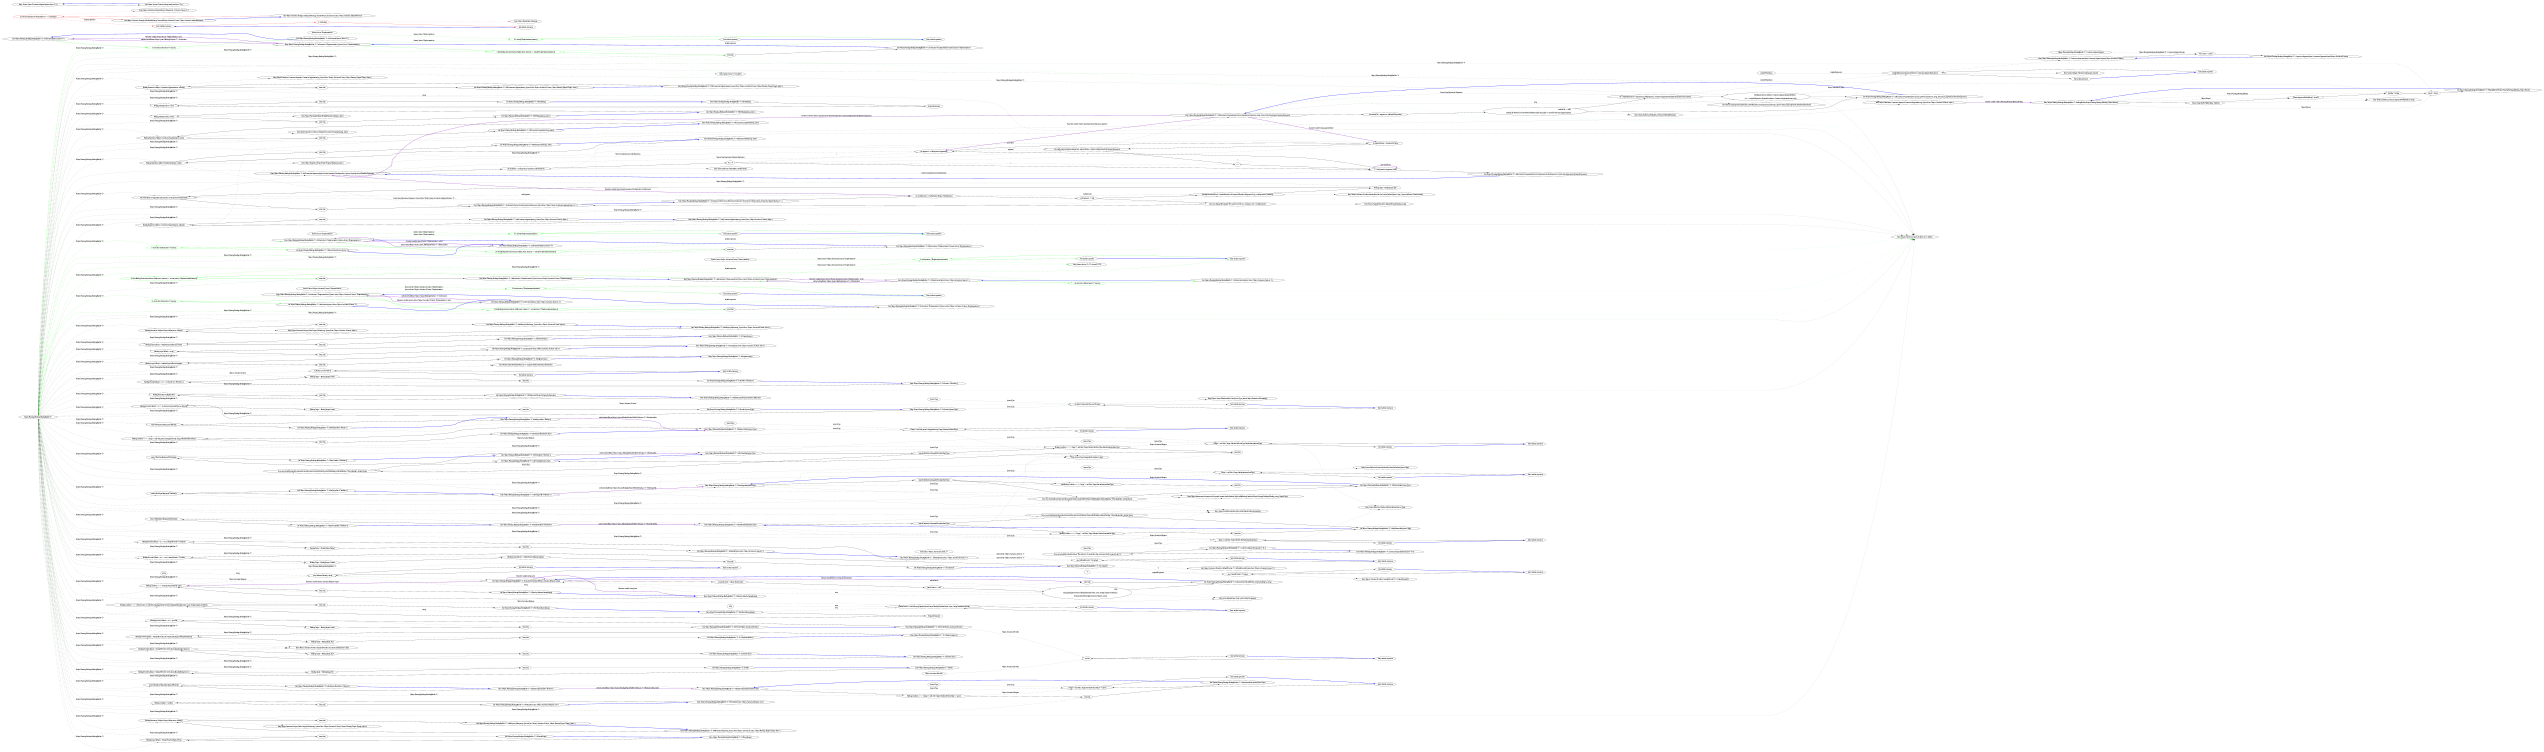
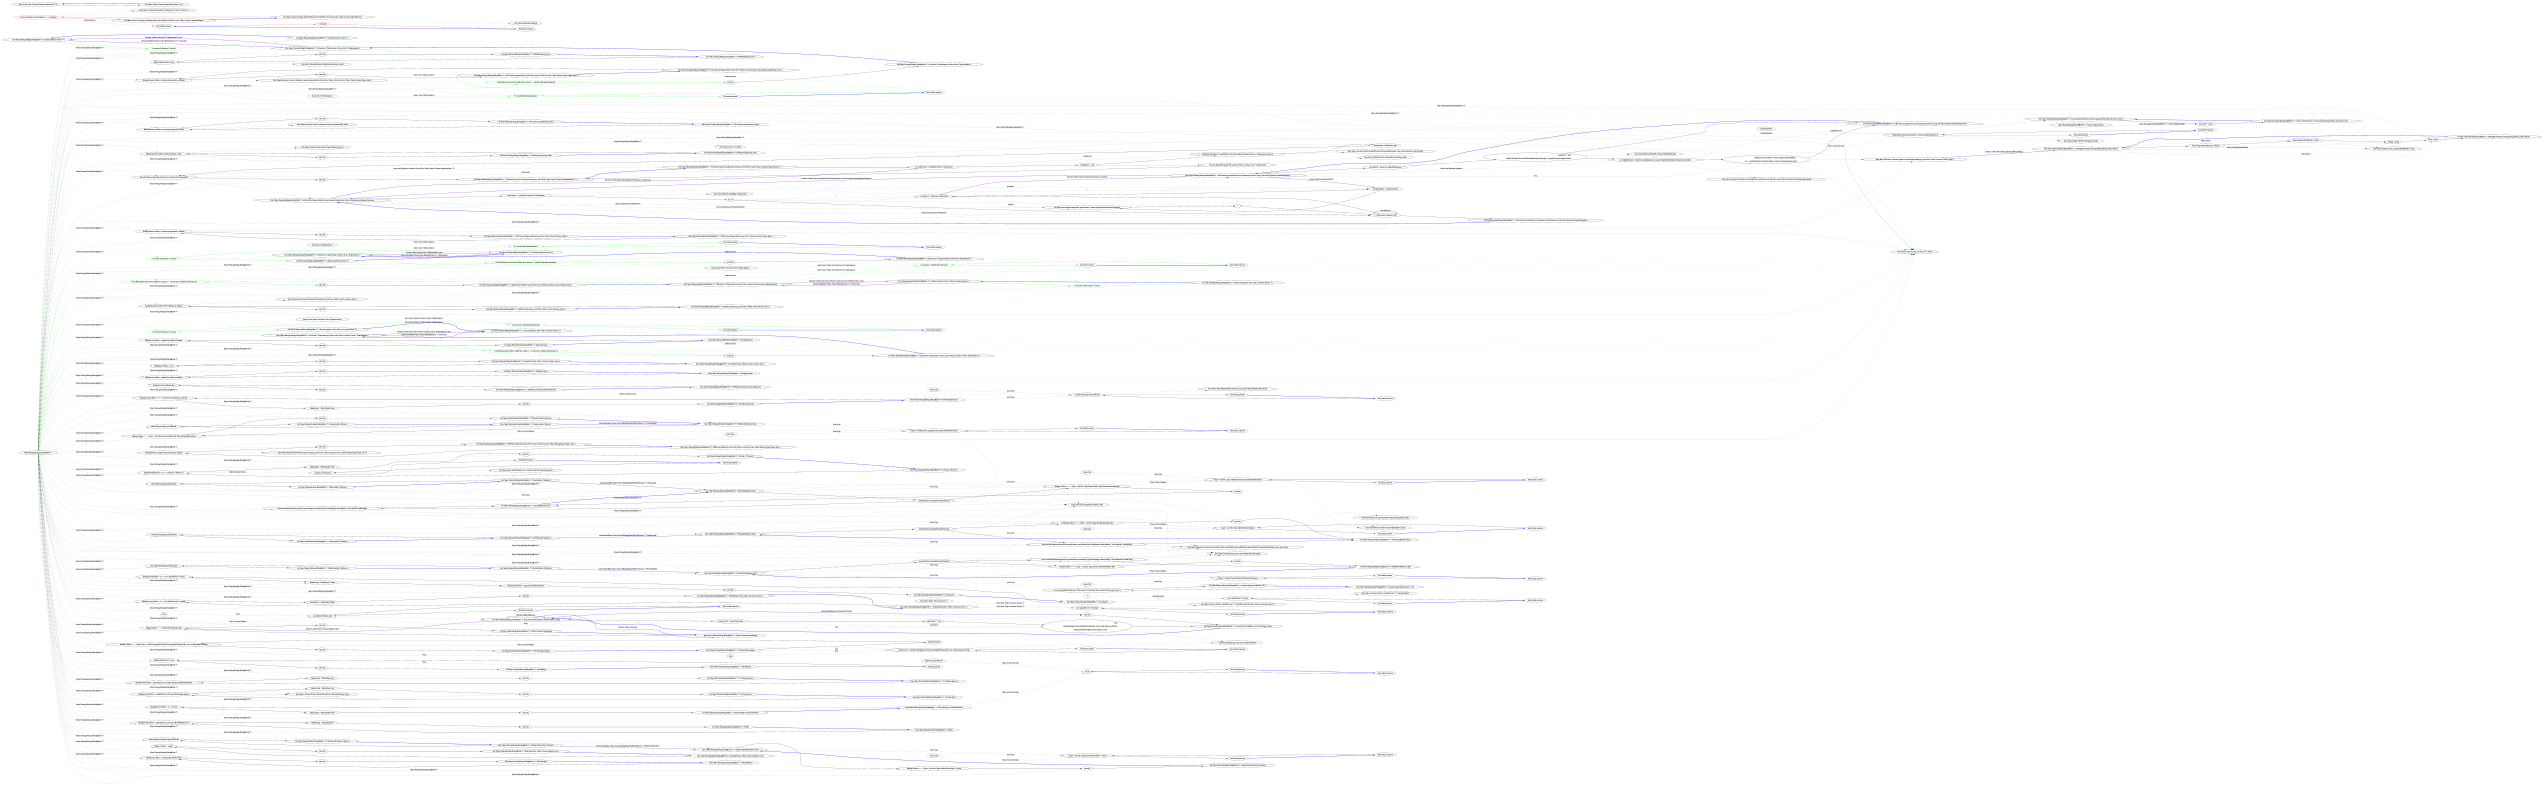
(1087, 265) -> none
